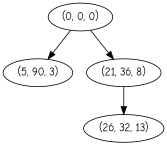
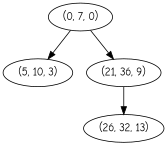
(80, 17) -> (80, 17)
(38, 73) -> (38, 73)
(124, 73) -> (124, 73)
